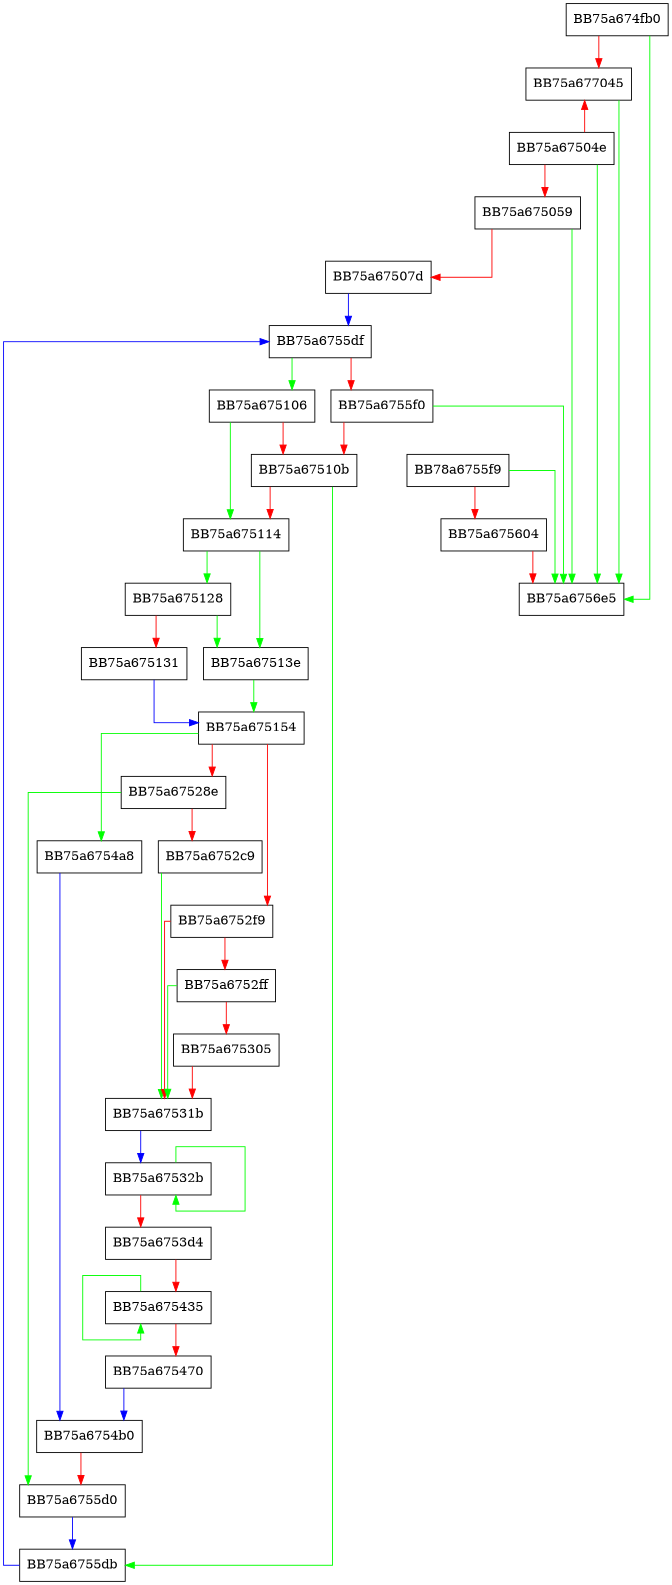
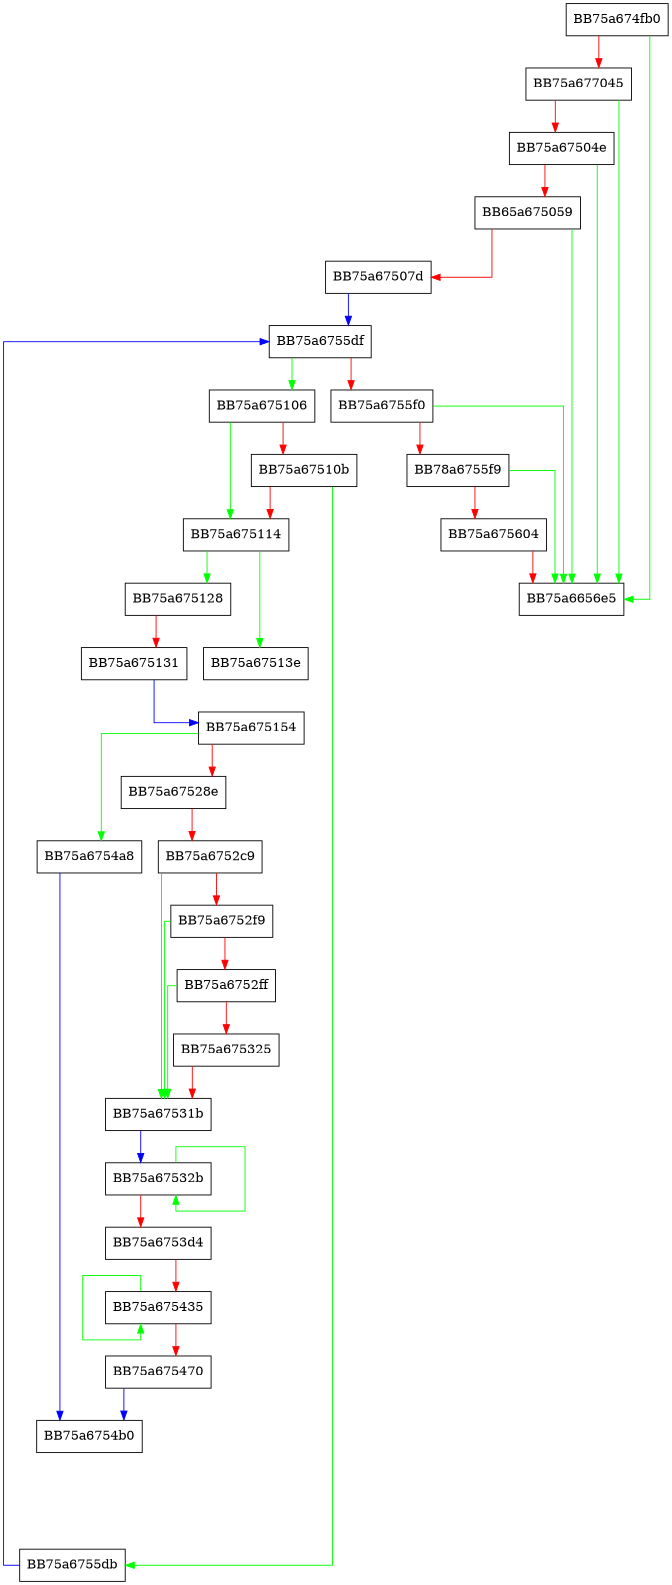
(585, 121) -> (555, 112)
(528, 213) -> (528, 213)
(344, 434) -> (420, 434)
(572, 599) -> (572, 599)
(217, 627) -> none
(254, 691) -> none
(267, 820) -> (216, 884)
(165, 1002) -> (165, 1002)
(226, 1050) -> (226, 1050)
(72, 1501) -> none
